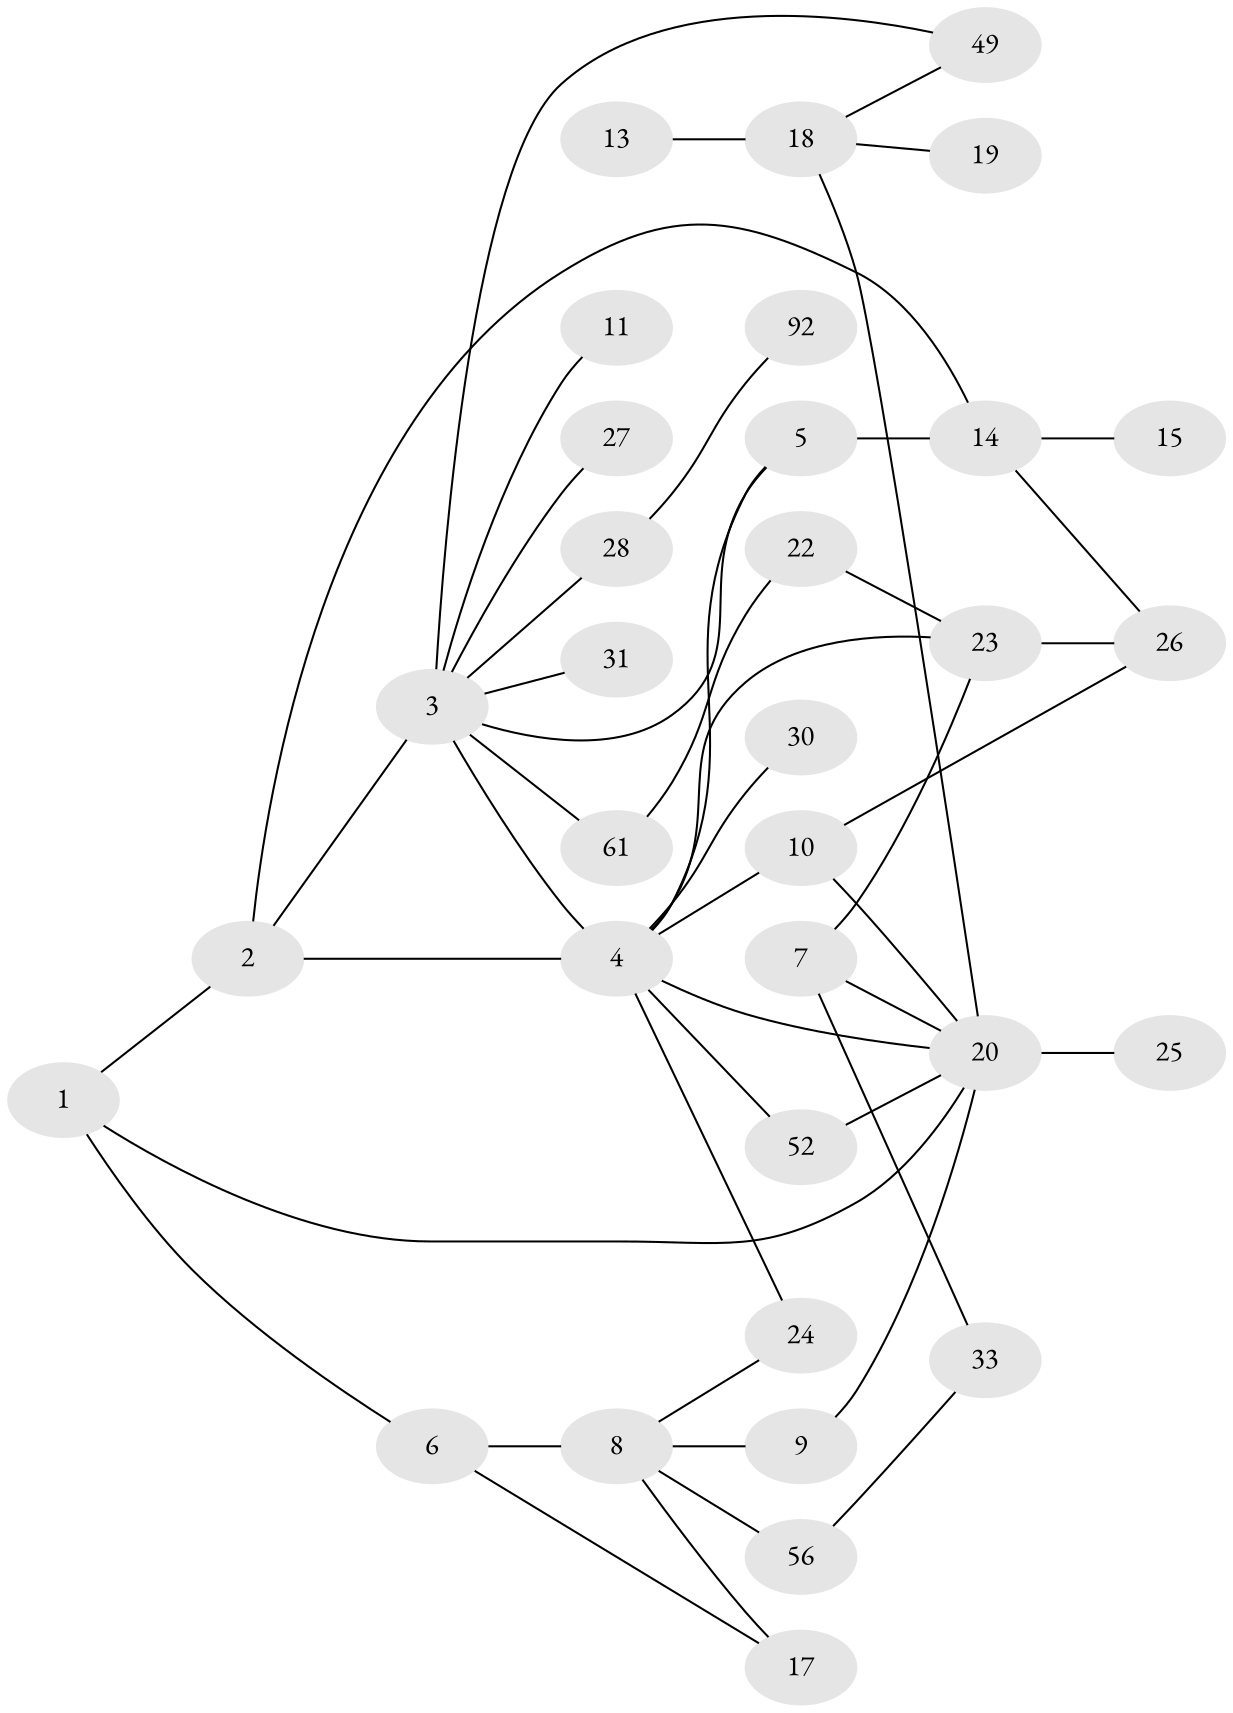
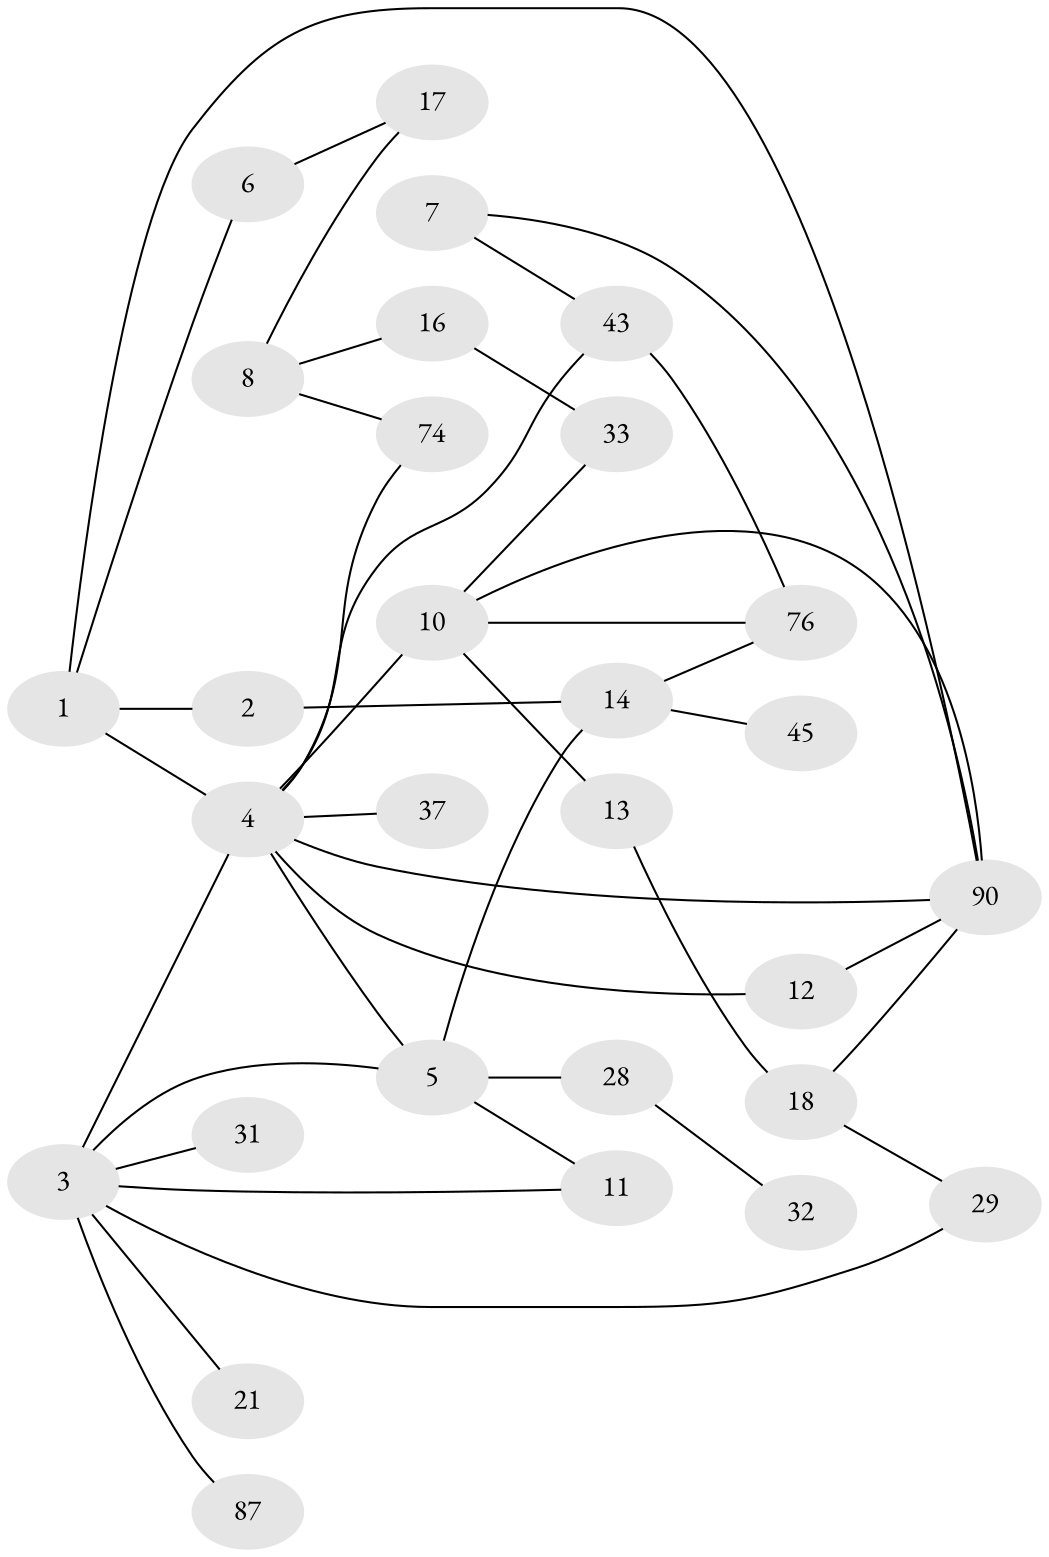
(985, 45) -> (985, 1205)
(985, 156) -> none
(801, 328) -> (801, 1213)
(617, 438) -> (248, 1512)
(1170, 438) -> (801, 733)
(801, 549) -> none
(525, 628) -> (525, 1078)
(985, 643) -> (617, 324)
(1170, 643) -> (801, 623)
none -> (524, 717)
(801, 738) -> (432, 811)
(340, 833) -> none
(617, 848) -> (248, 1401)
(432, 959) -> (156, 764)
(985, 1053) -> (985, 897)
(1170, 1053) -> none
none -> (524, 1133)
(801, 1147) -> (801, 992)
(889, 1151) -> (525, 528)
(801, 1336) -> (432, 434)
(525, 1446) -> none
(801, 1446) -> none
(801, 1557) -> (432, 324)
